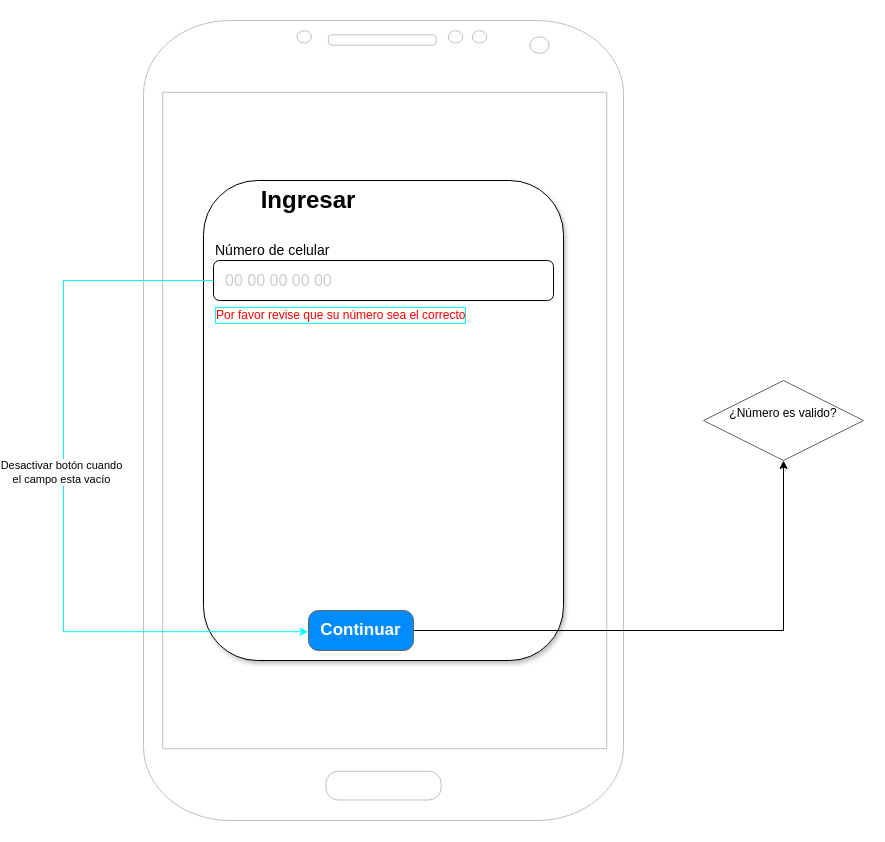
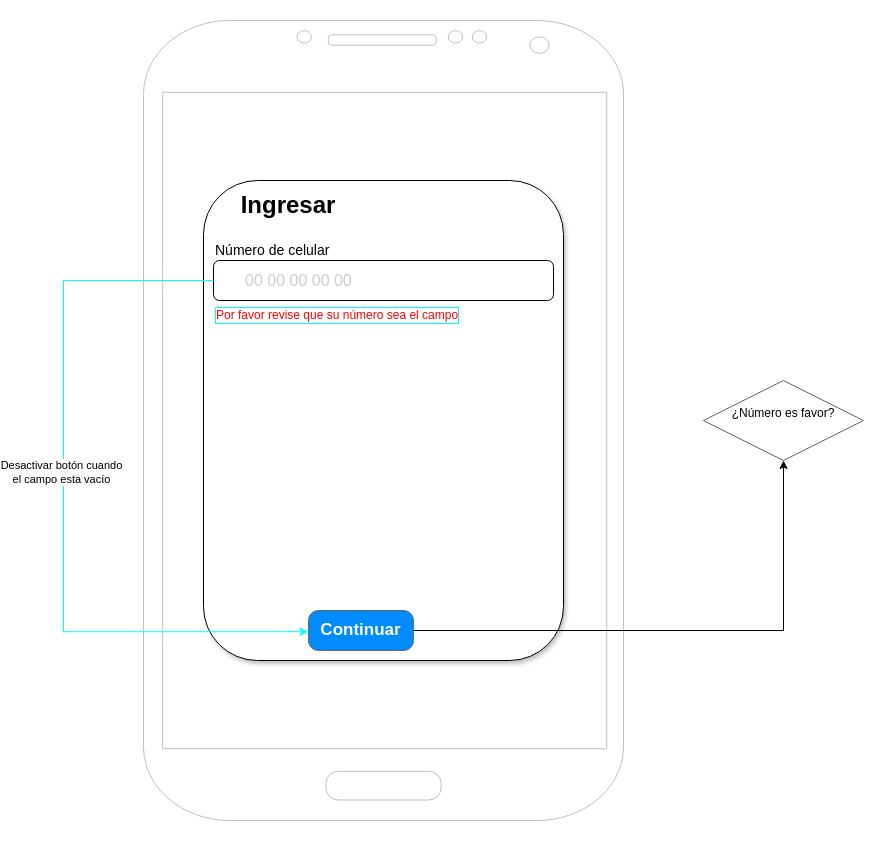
(309, 201) -> (289, 206)
(289, 281) -> (309, 281)
(345, 316) -> (344, 316)
(784, 421) -> (784, 421)
